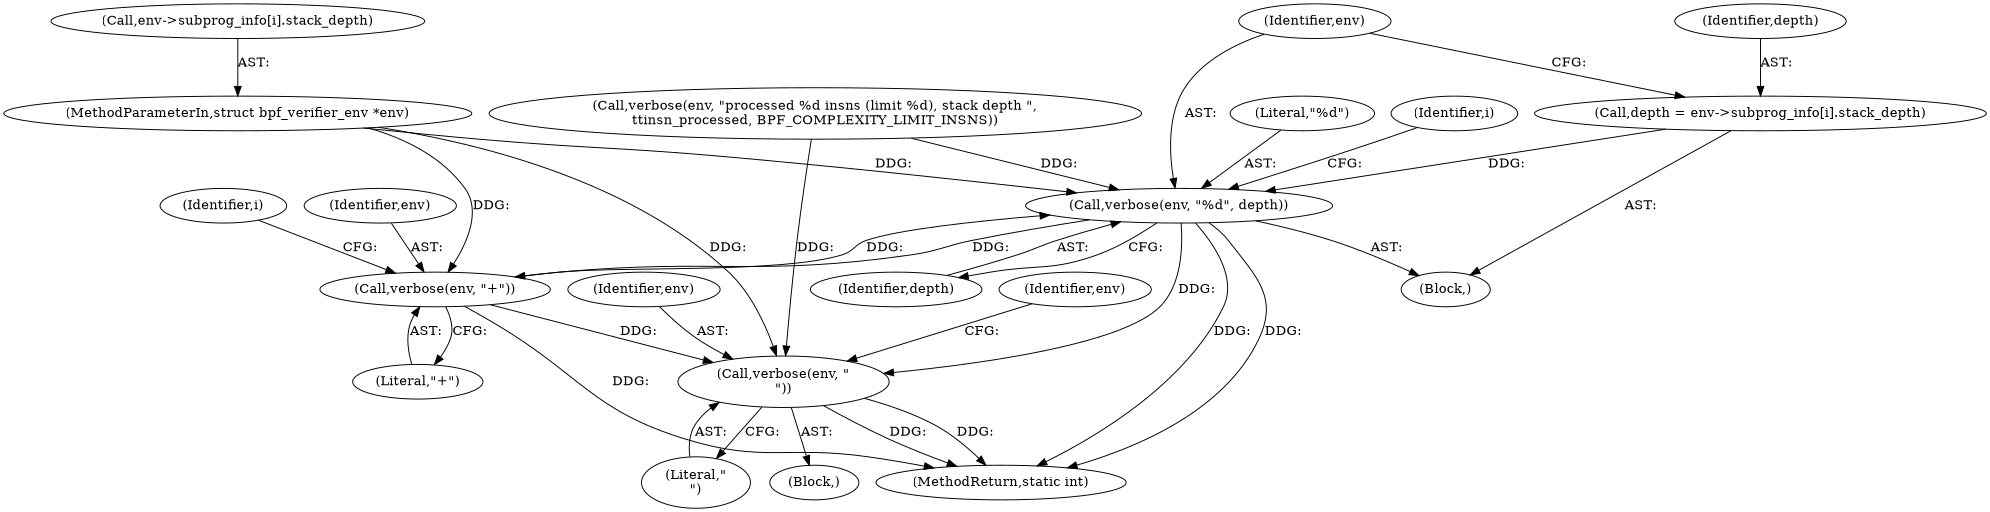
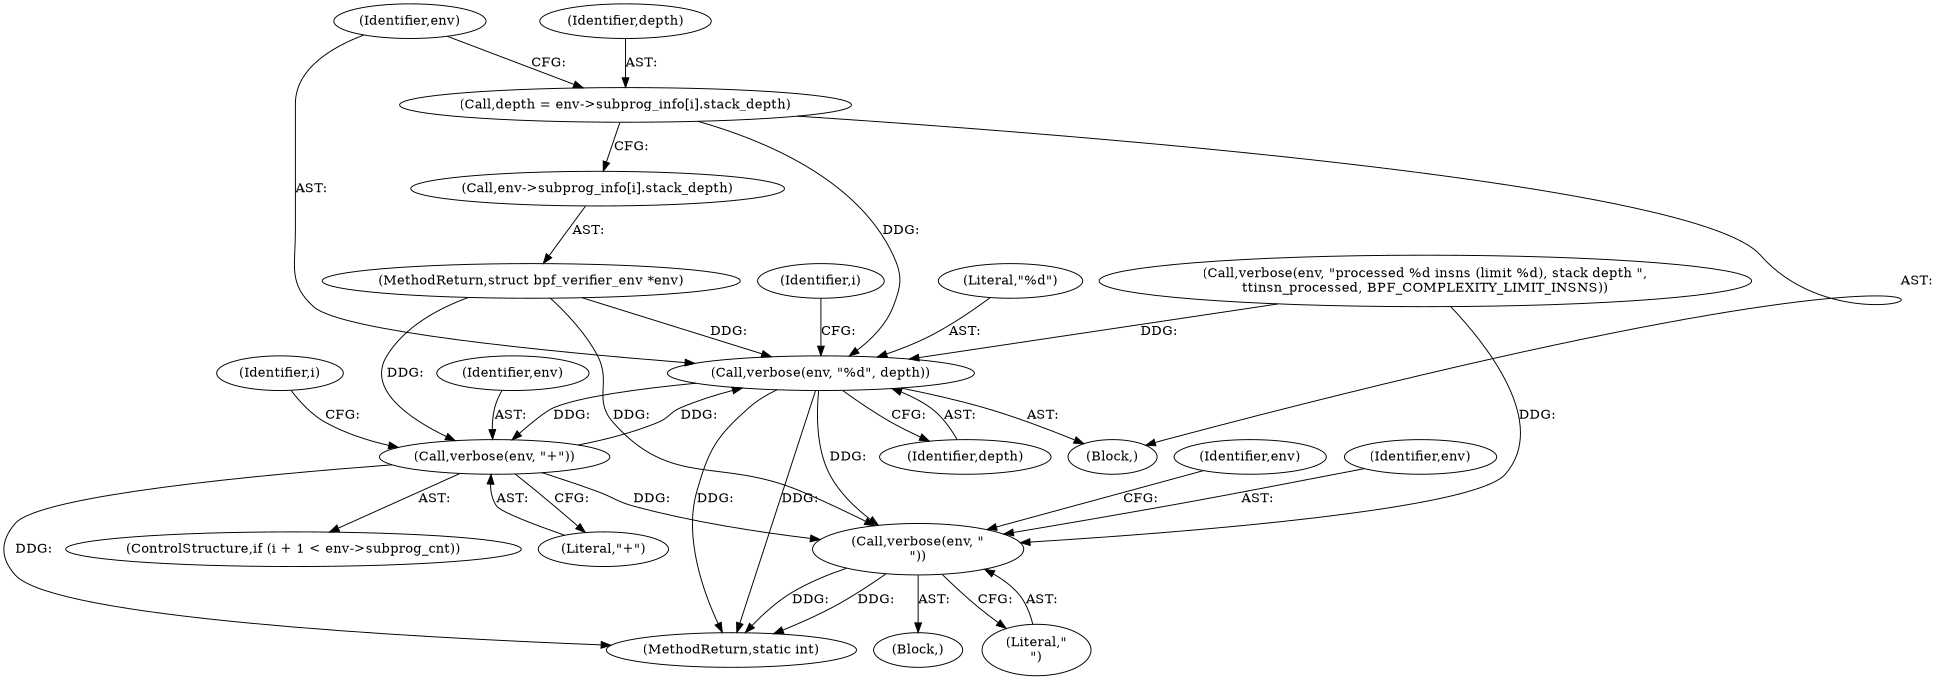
(238, 113) -> (531, 281)
none -> (613, 142)
none -> (293, 549)
